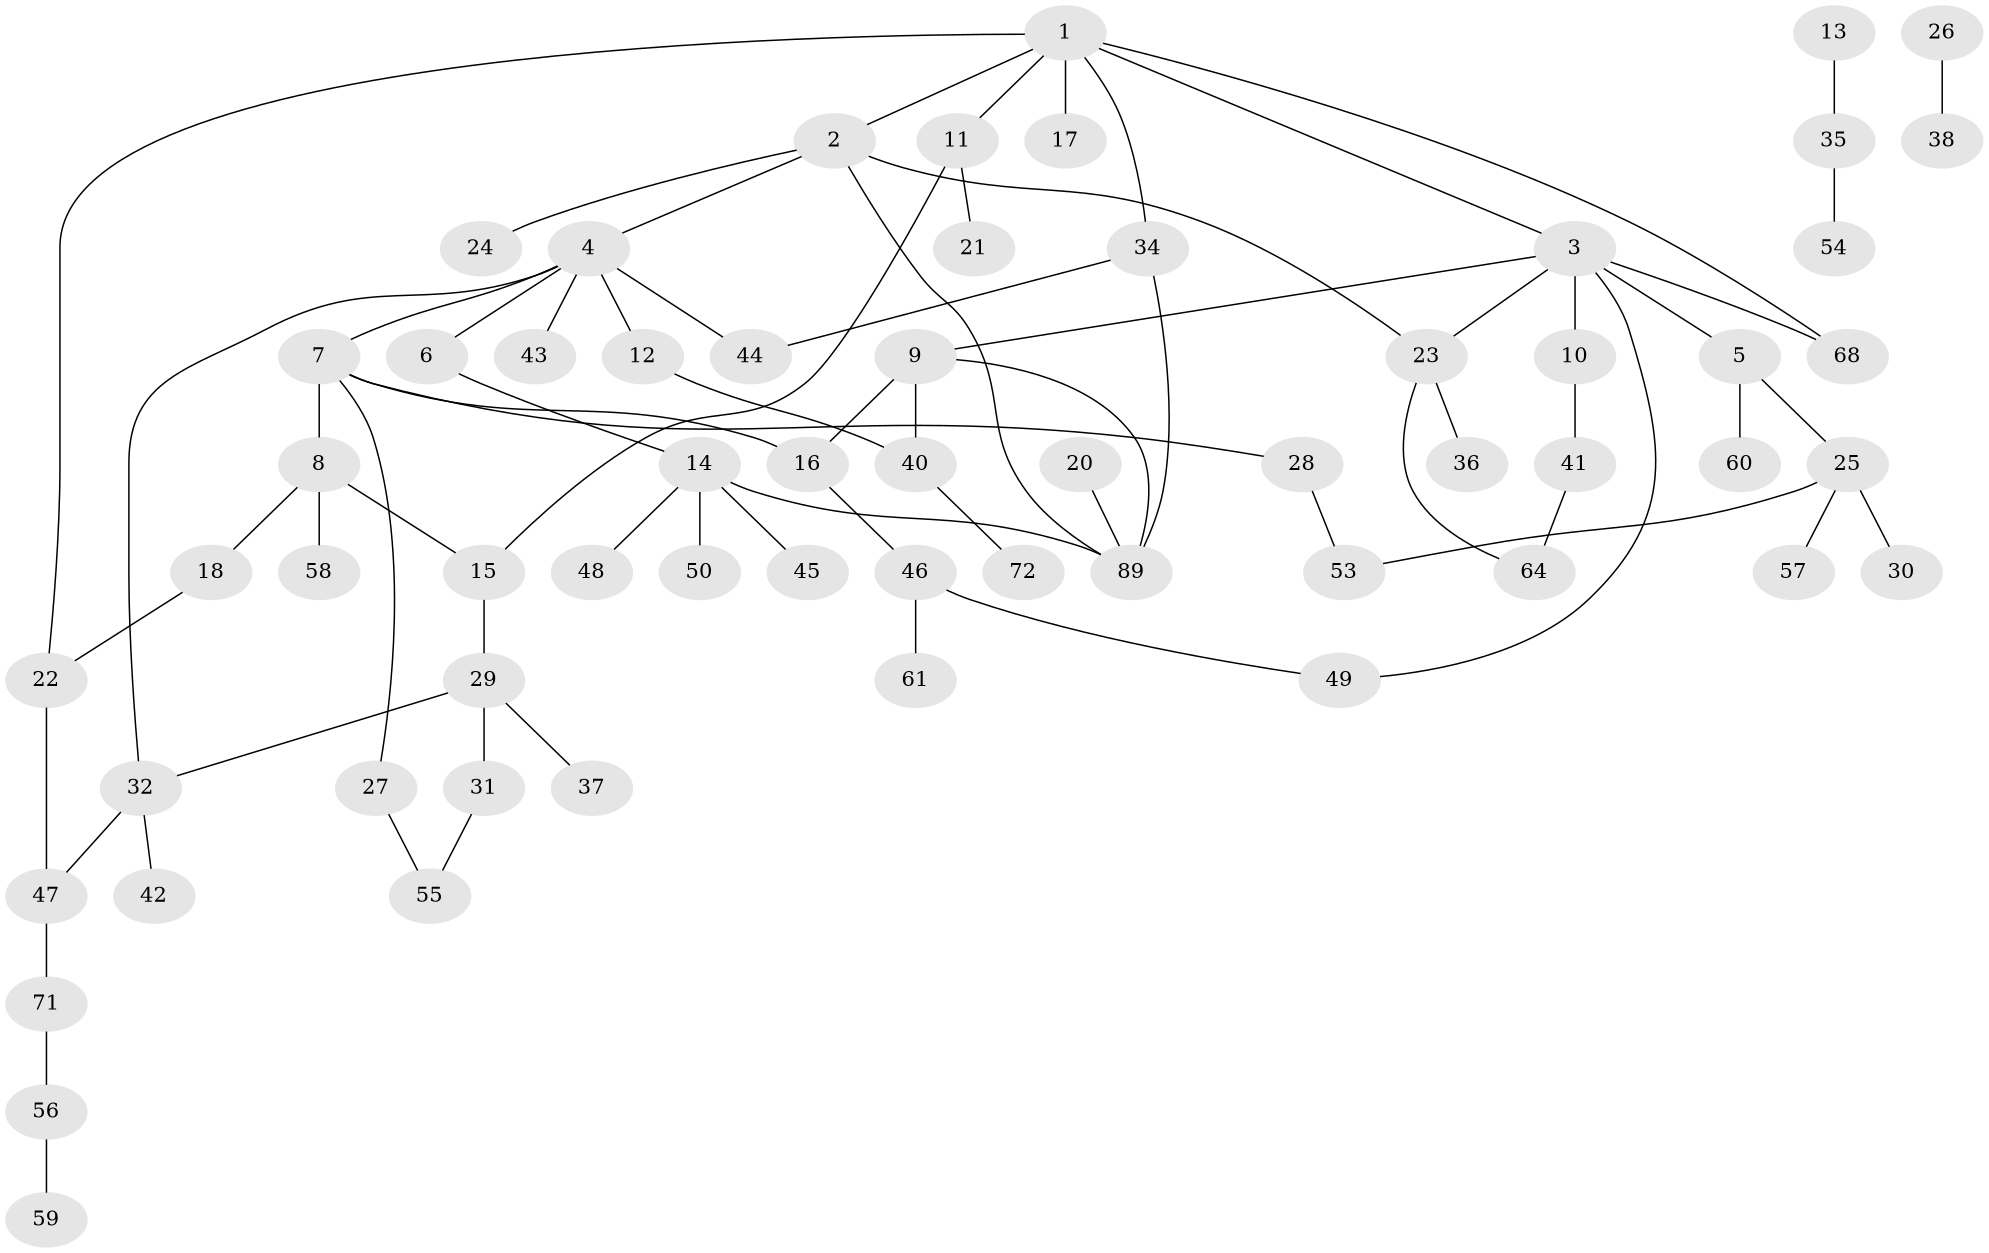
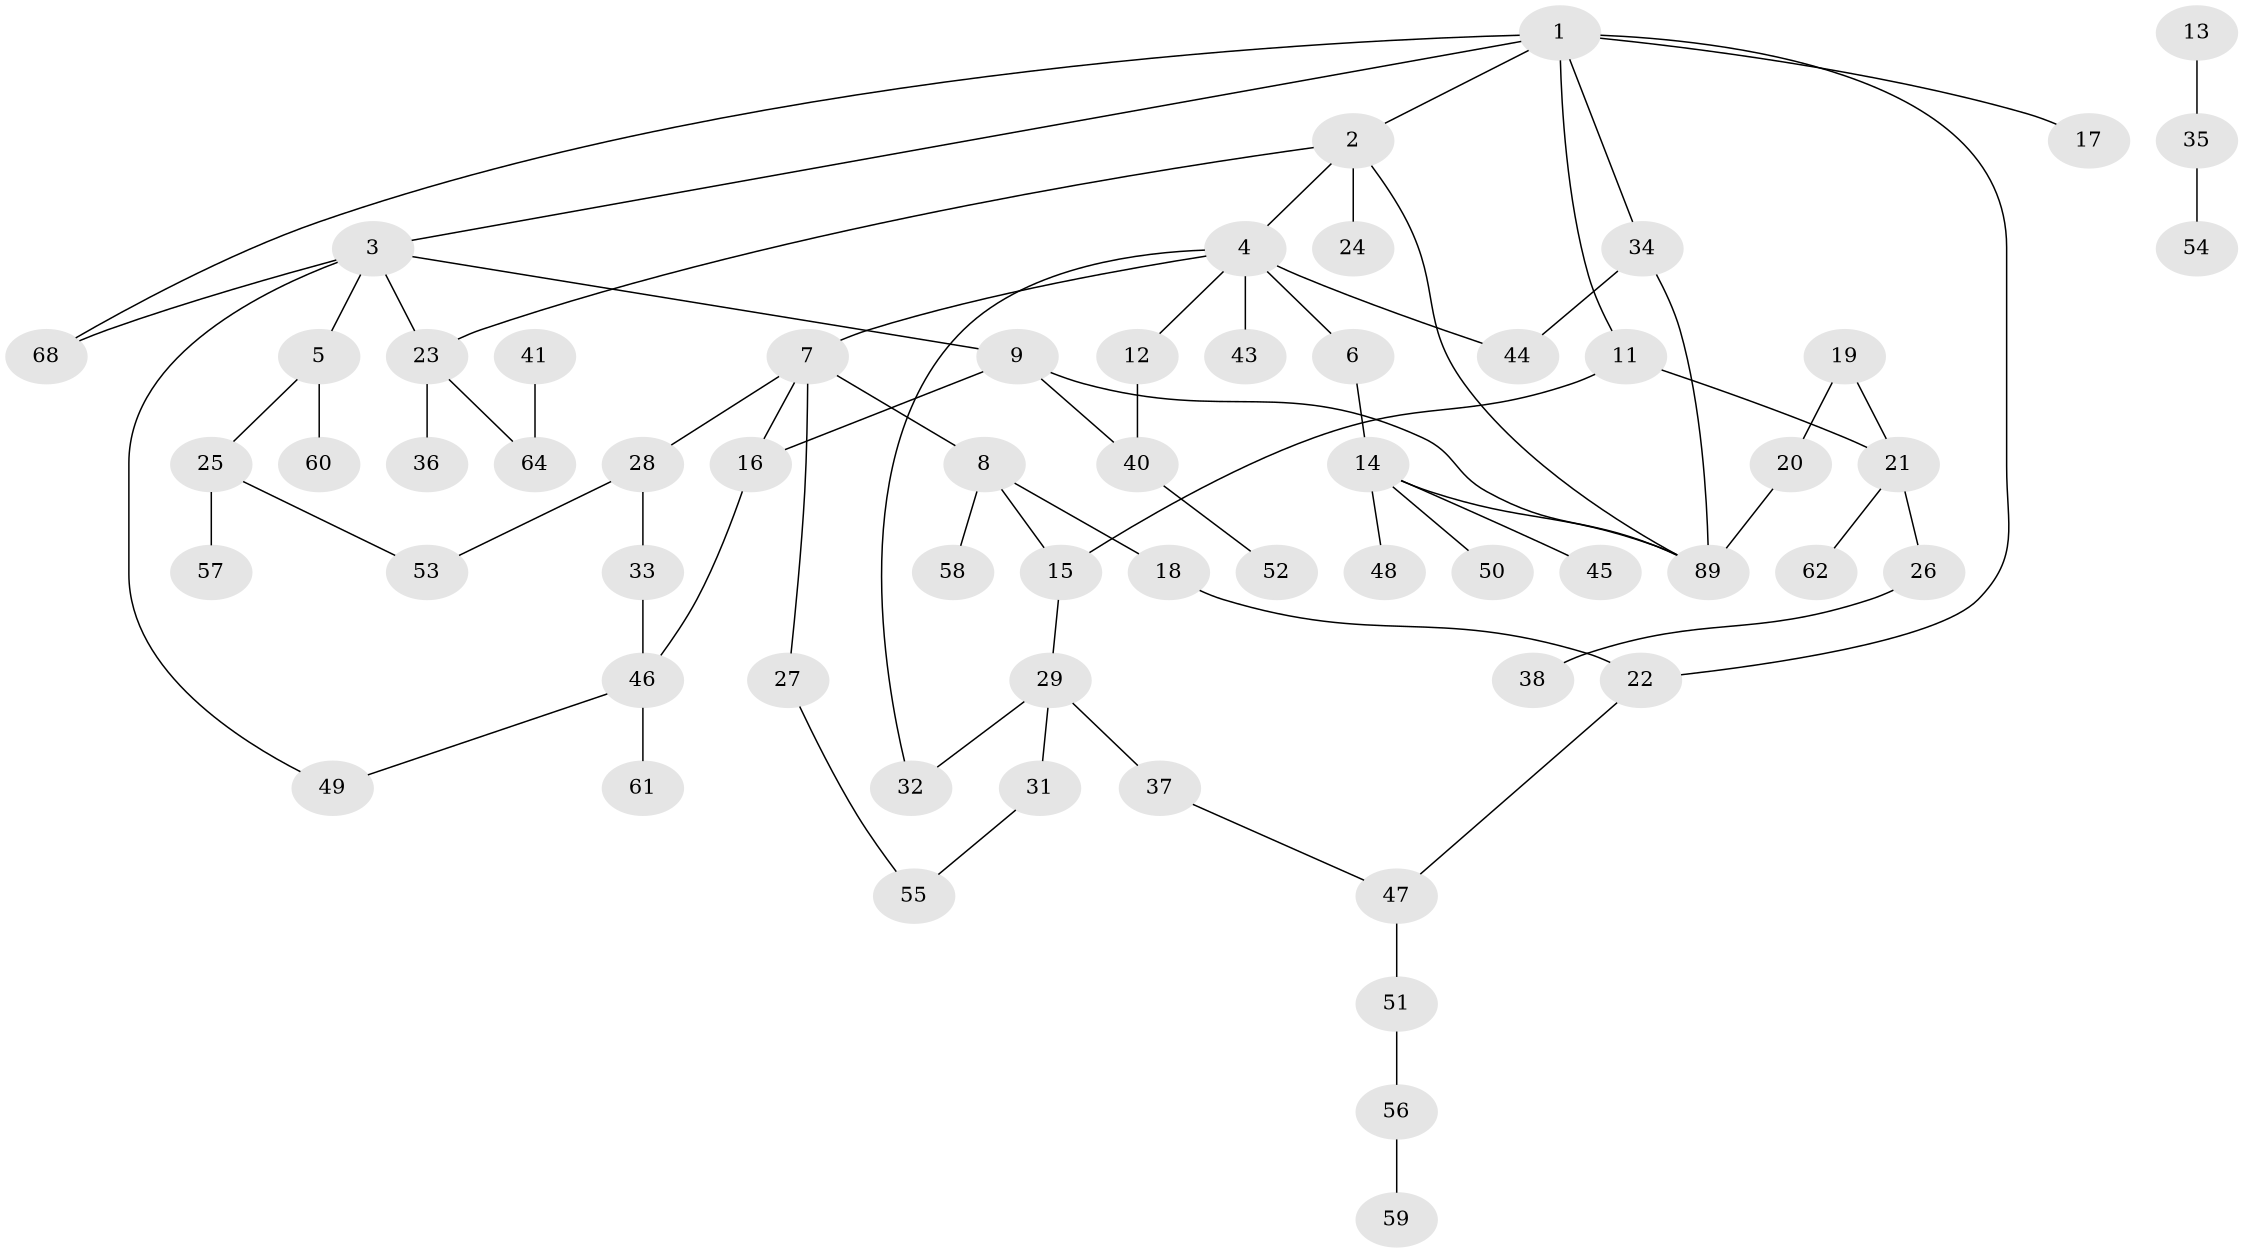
(1575, 357) -> none
none -> (1845, 357)
none -> (1911, 518)
none -> (643, 572)
(1024, 572) -> (1277, 572)
none -> (1816, 572)
(1902, 572) -> none
(94, 842) -> (1278, 842)
(154, 896) -> none
(46, 1004) -> (1397, 1004)
